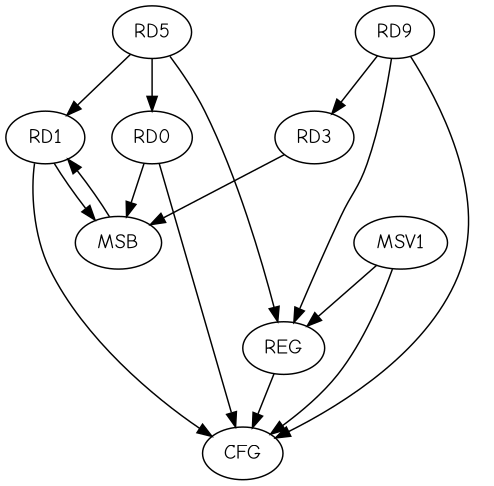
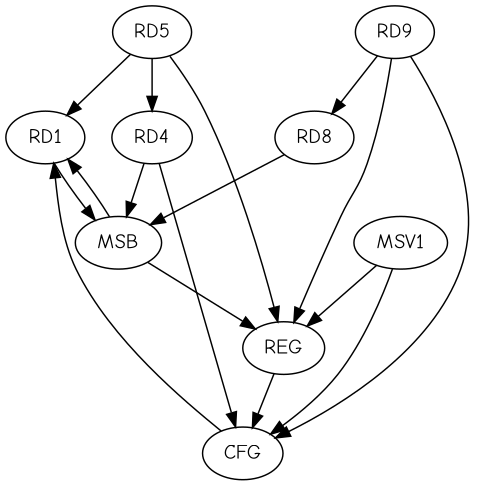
(152, 137) -> (152, 137)
(314, 137) -> (314, 137)
none -> (183, 284)
(80, 317) -> (110, 322)
